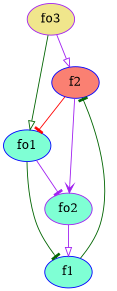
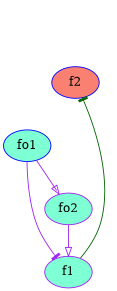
(51, 19) -> none
(53, 112) -> none
(72, 141) -> none
(47, 176) -> (47, 176)
(33, 211) -> (33, 211)
(68, 272) -> (68, 272)
